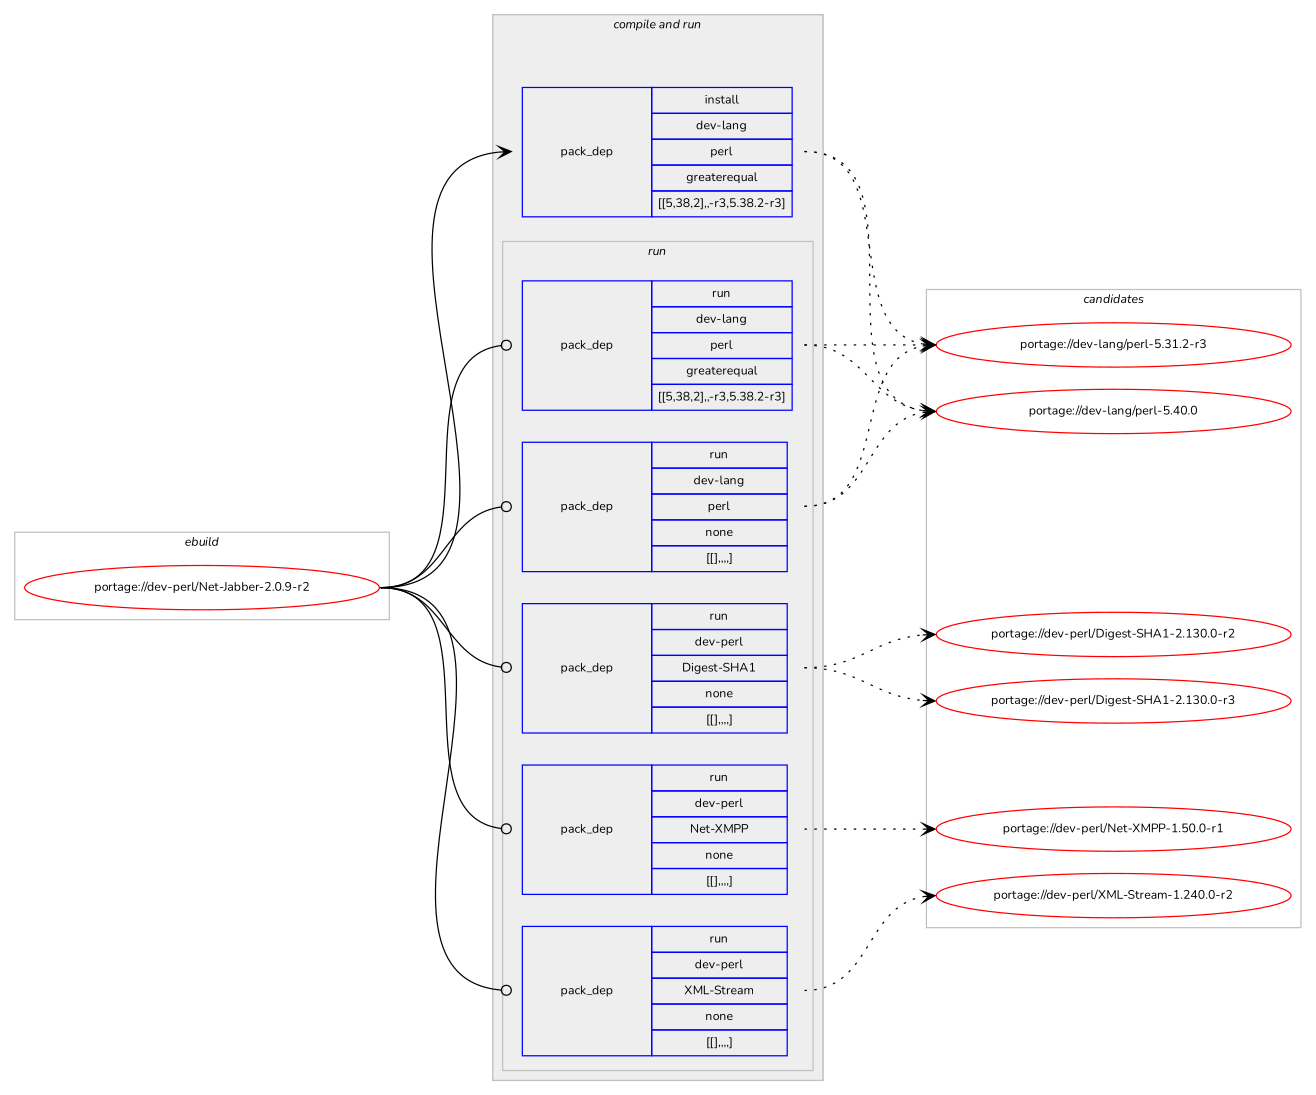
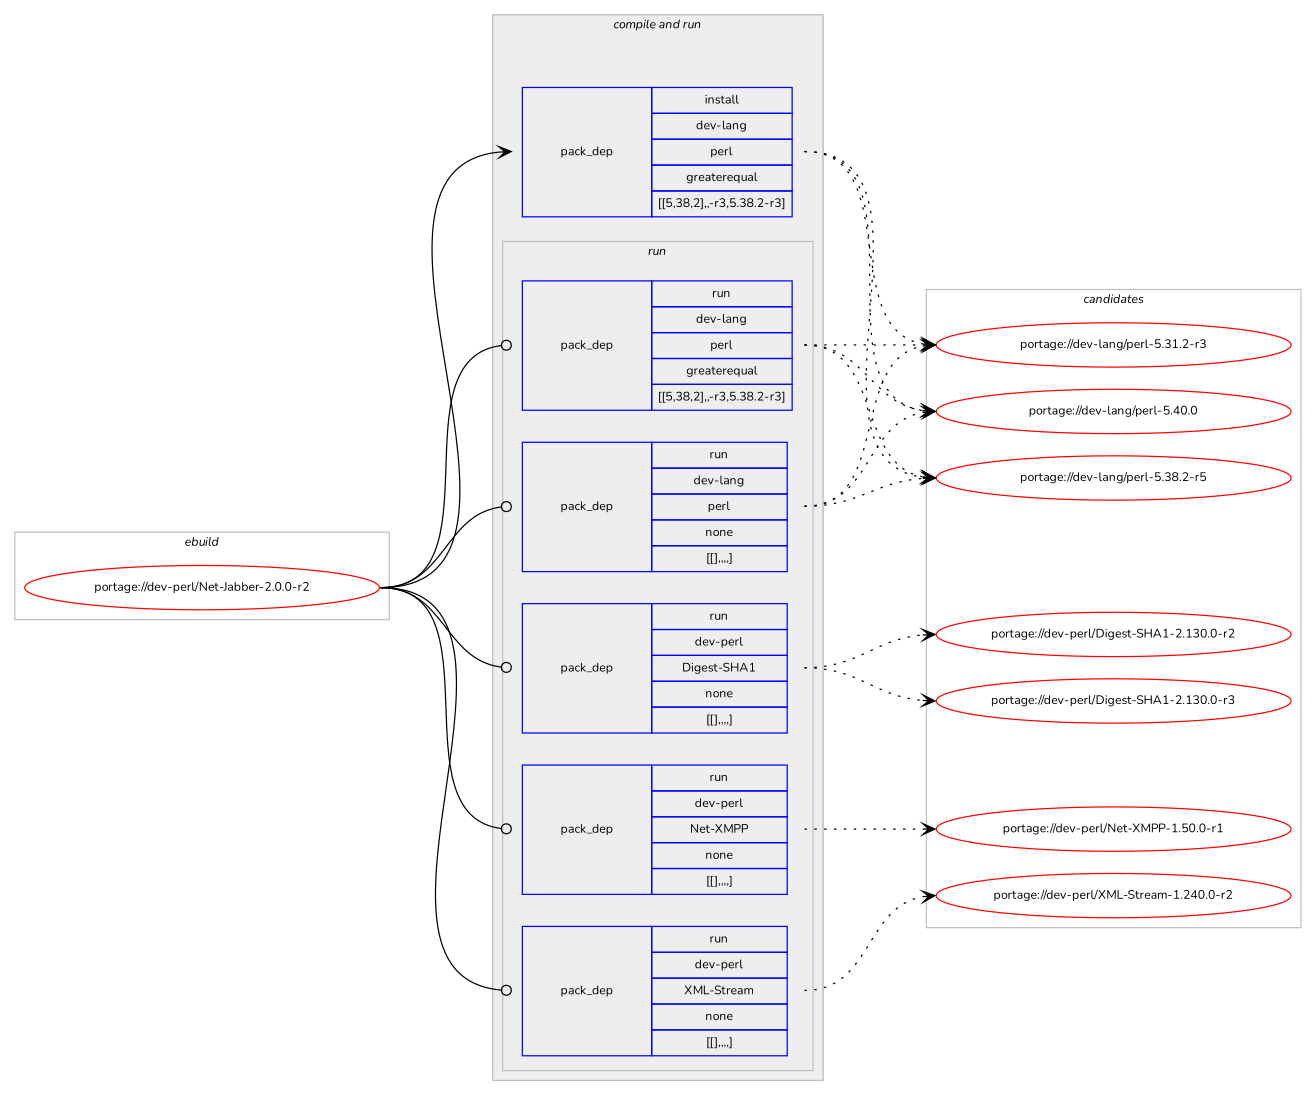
none -> (1114, 478)
(202, 588) -> (202, 588)
